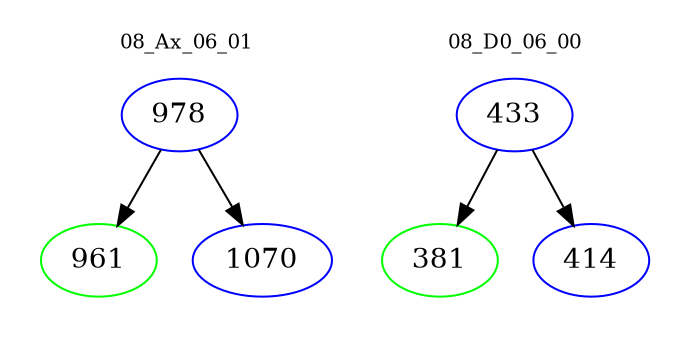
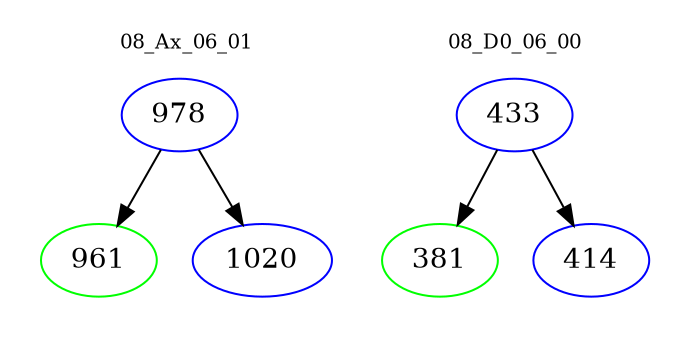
(262, 260) -> (262, 260)
